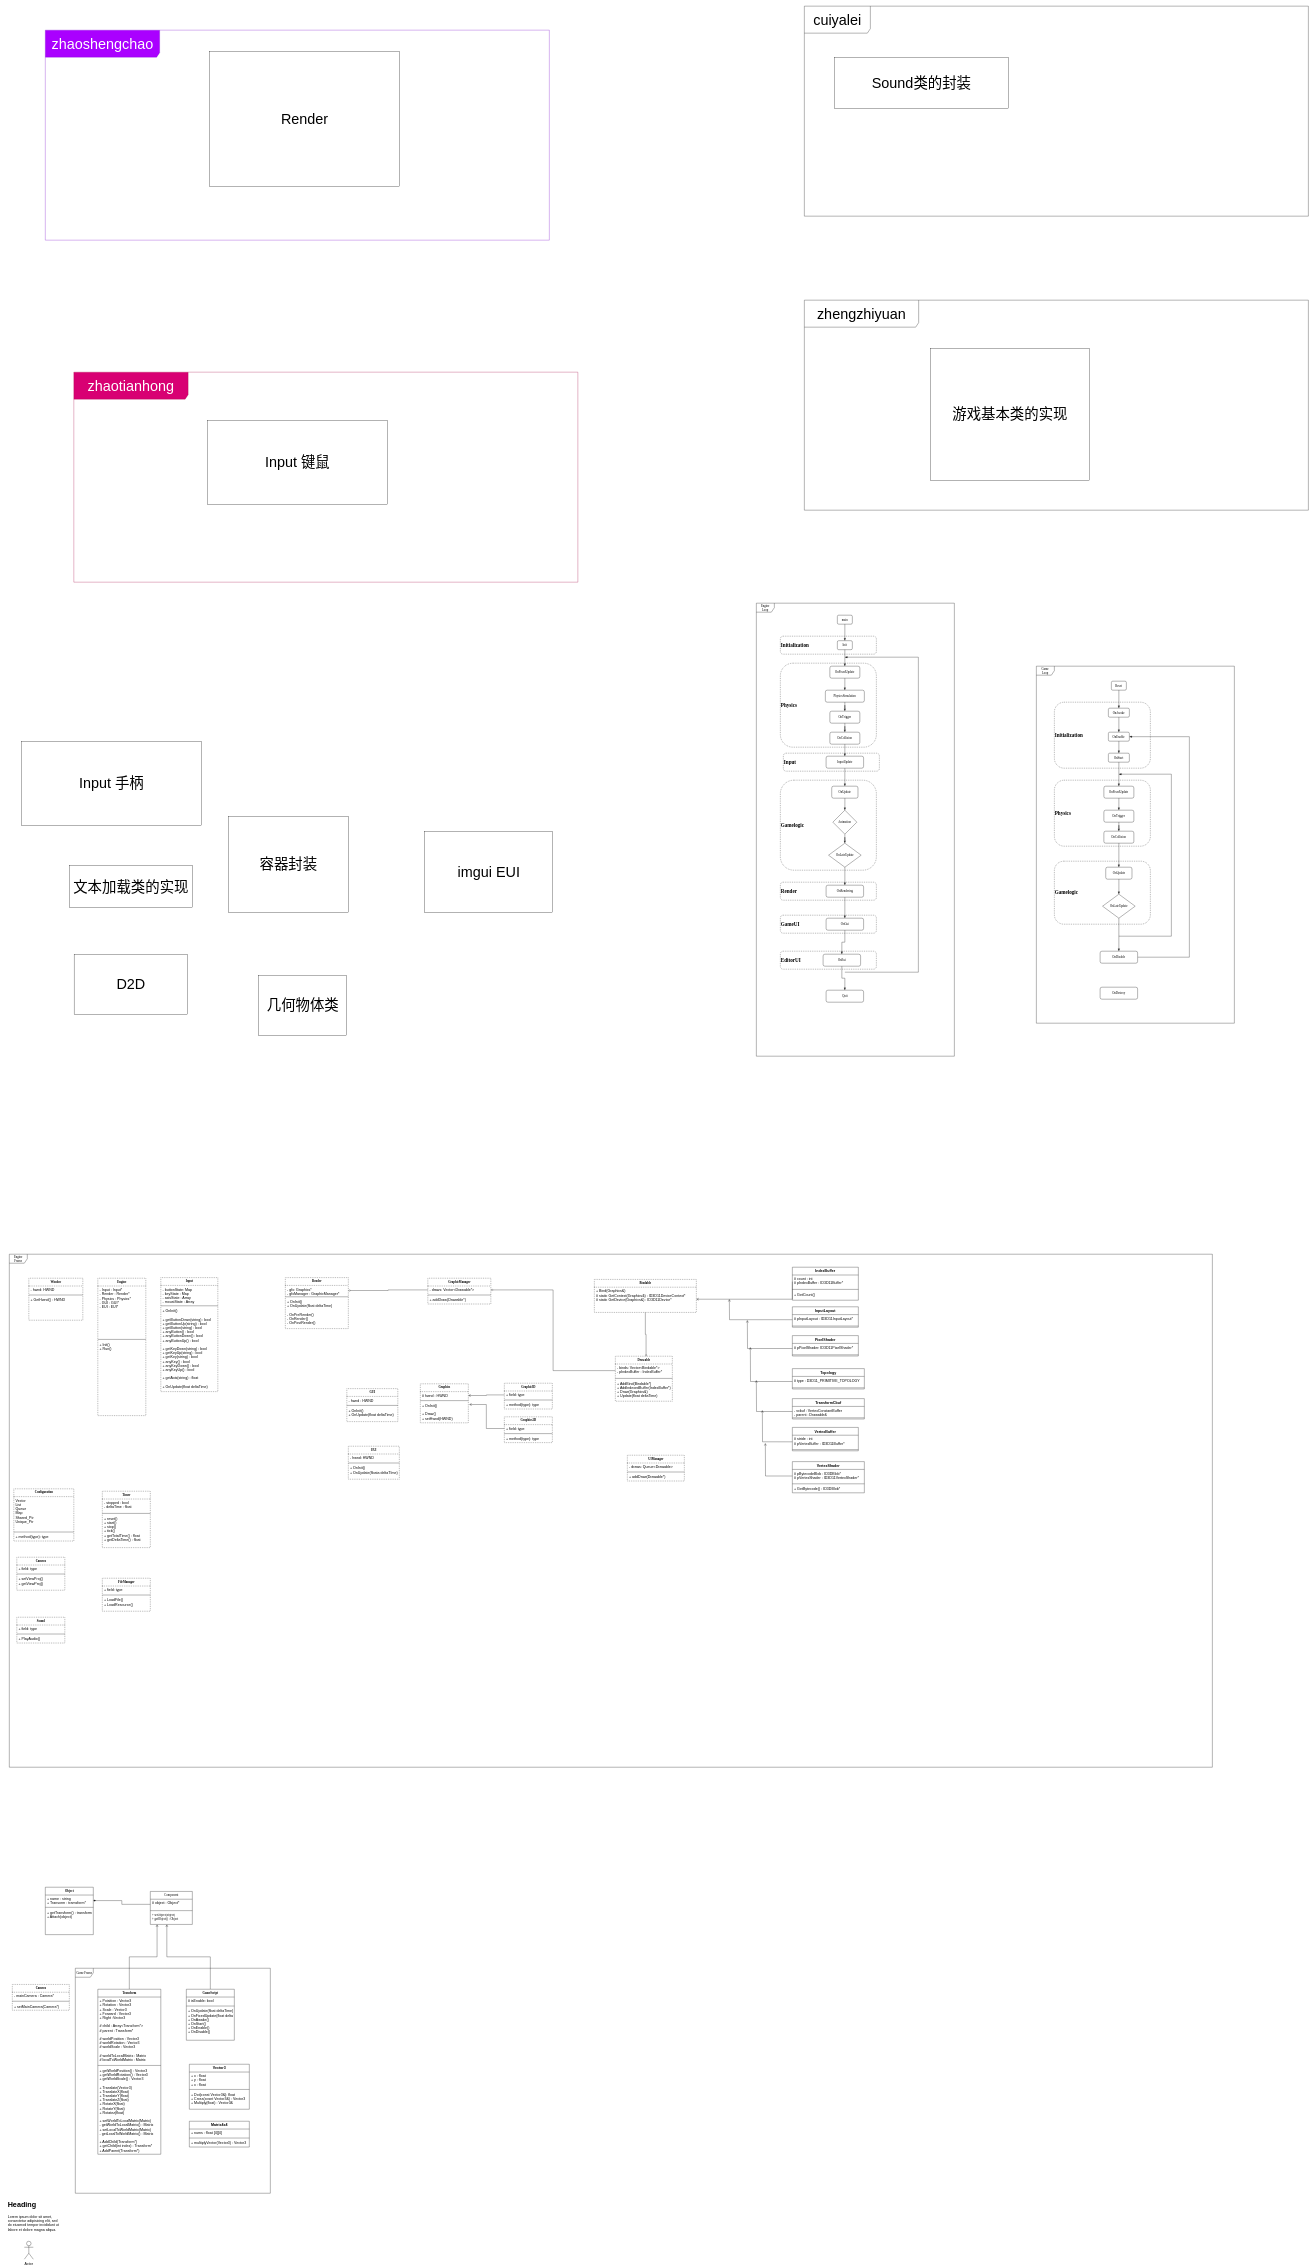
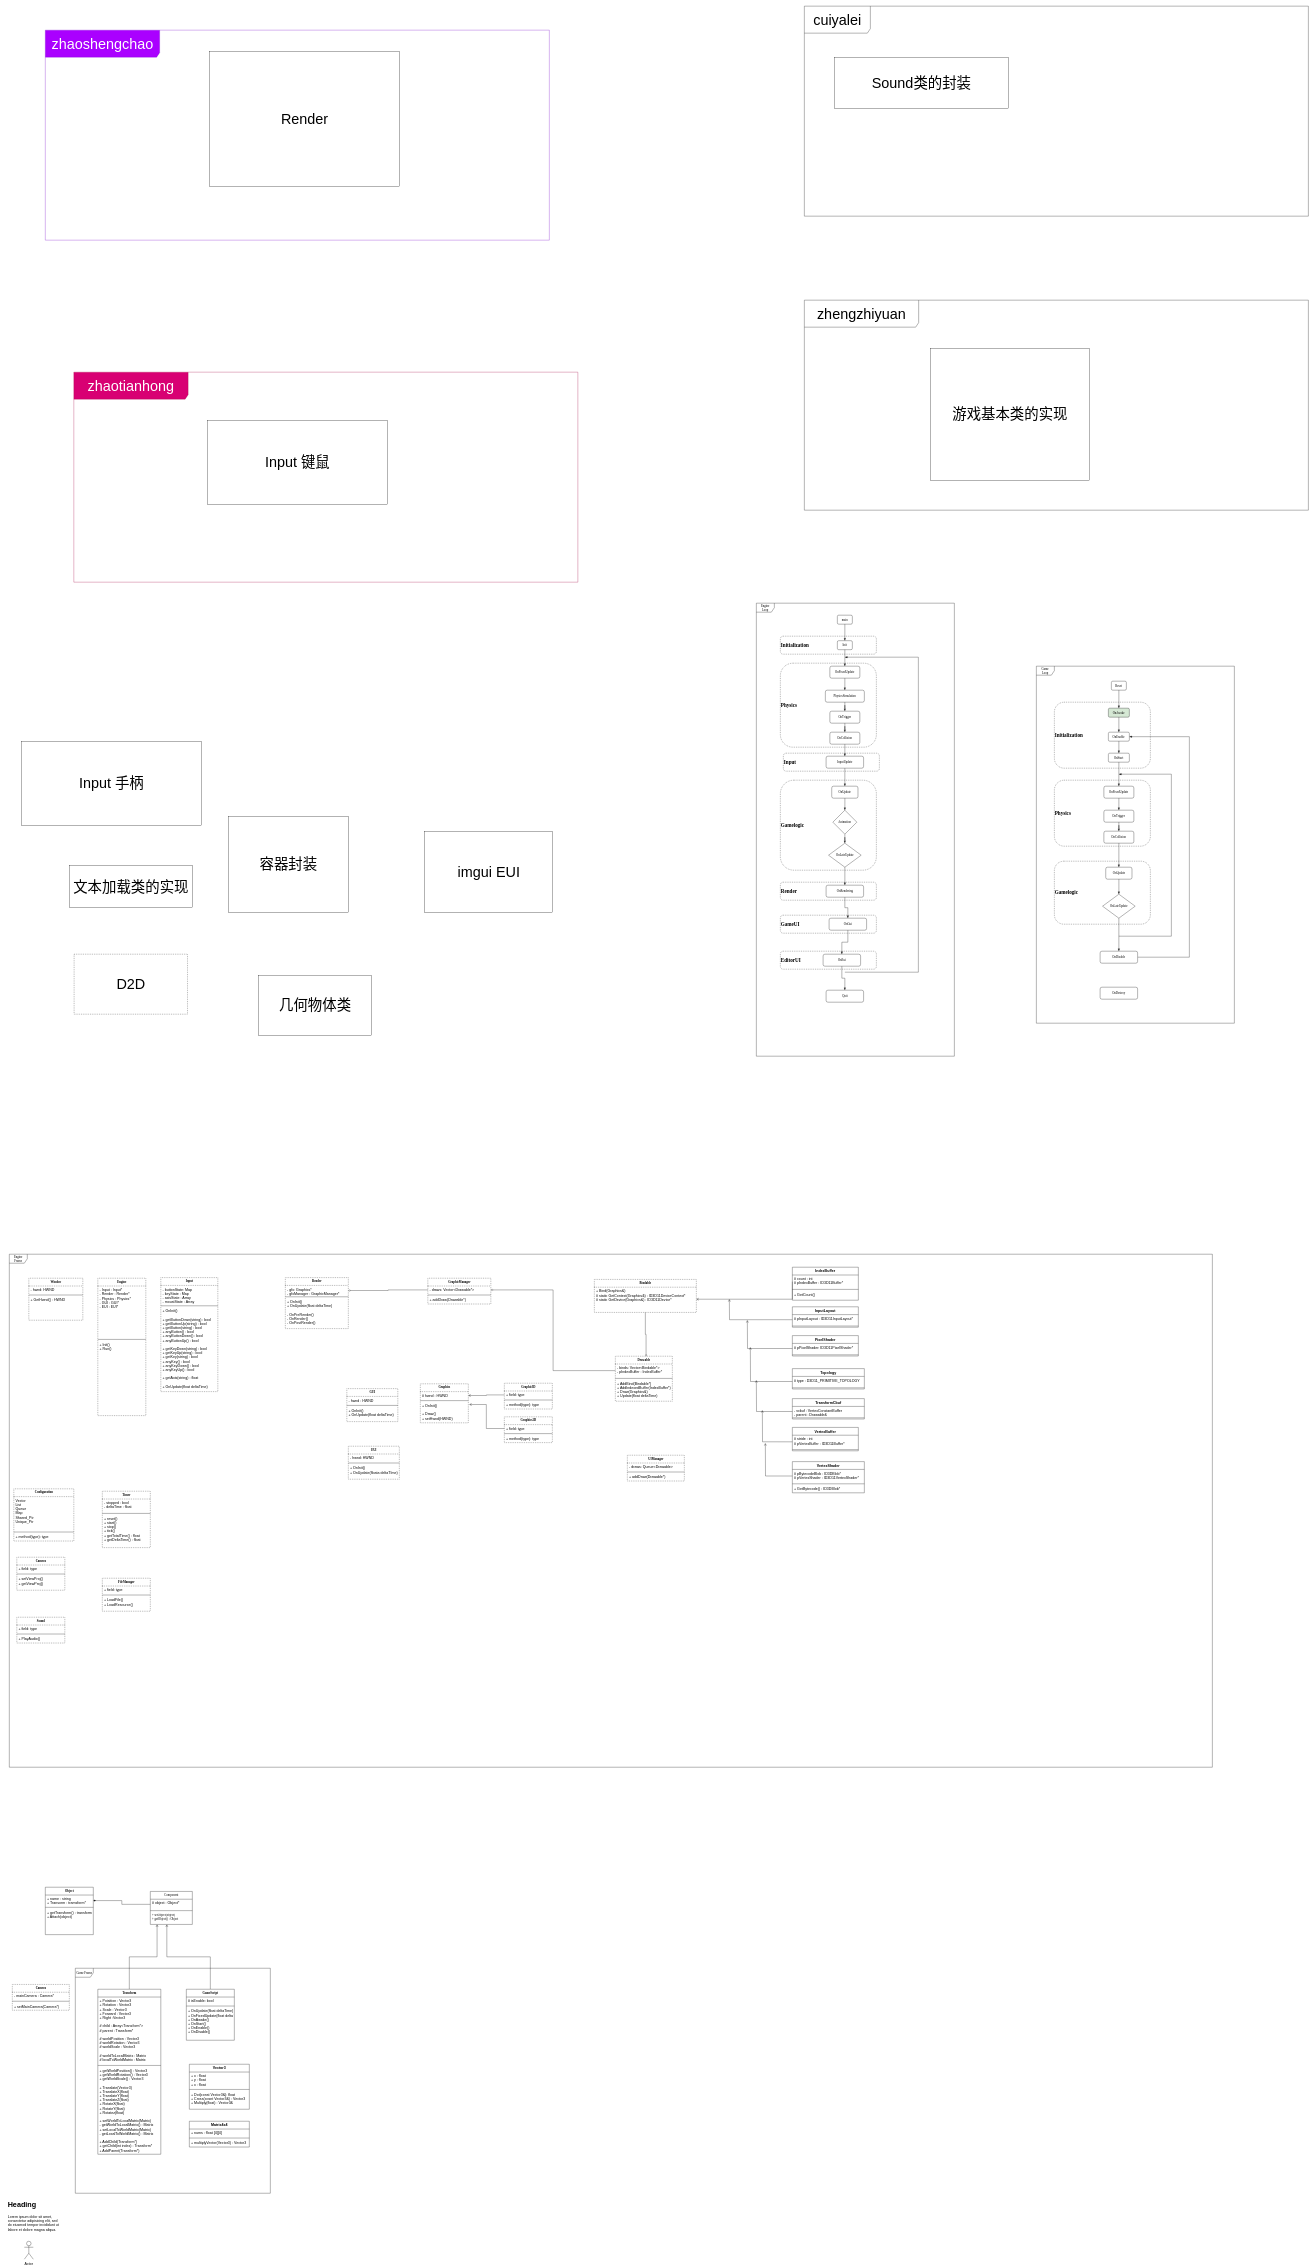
(1119, 713) -> (1119, 713)
(845, 924) -> (848, 924)
(131, 984) -> (131, 984)
(302, 1005) -> (315, 1005)
